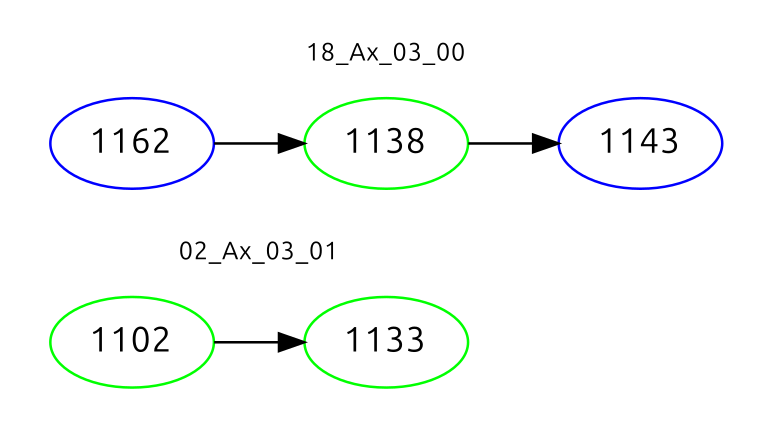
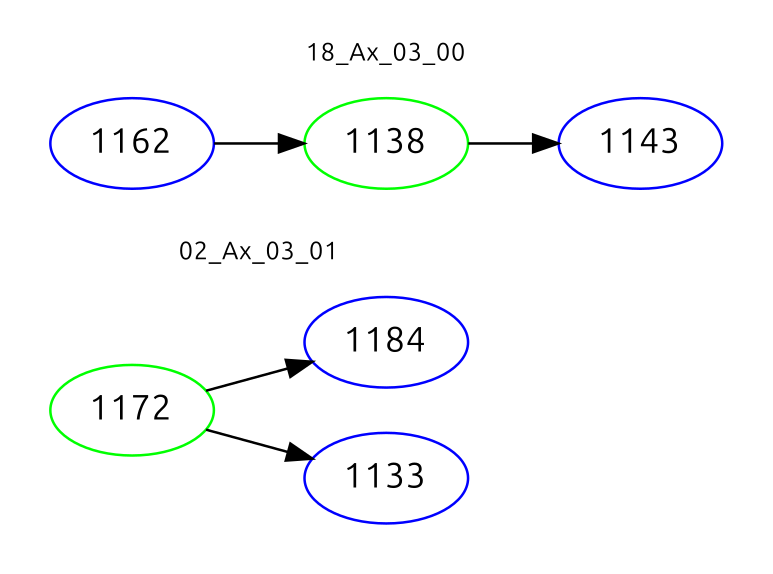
(132, 342) -> (132, 410)
none -> (386, 342)
(386, 342) -> (386, 478)
